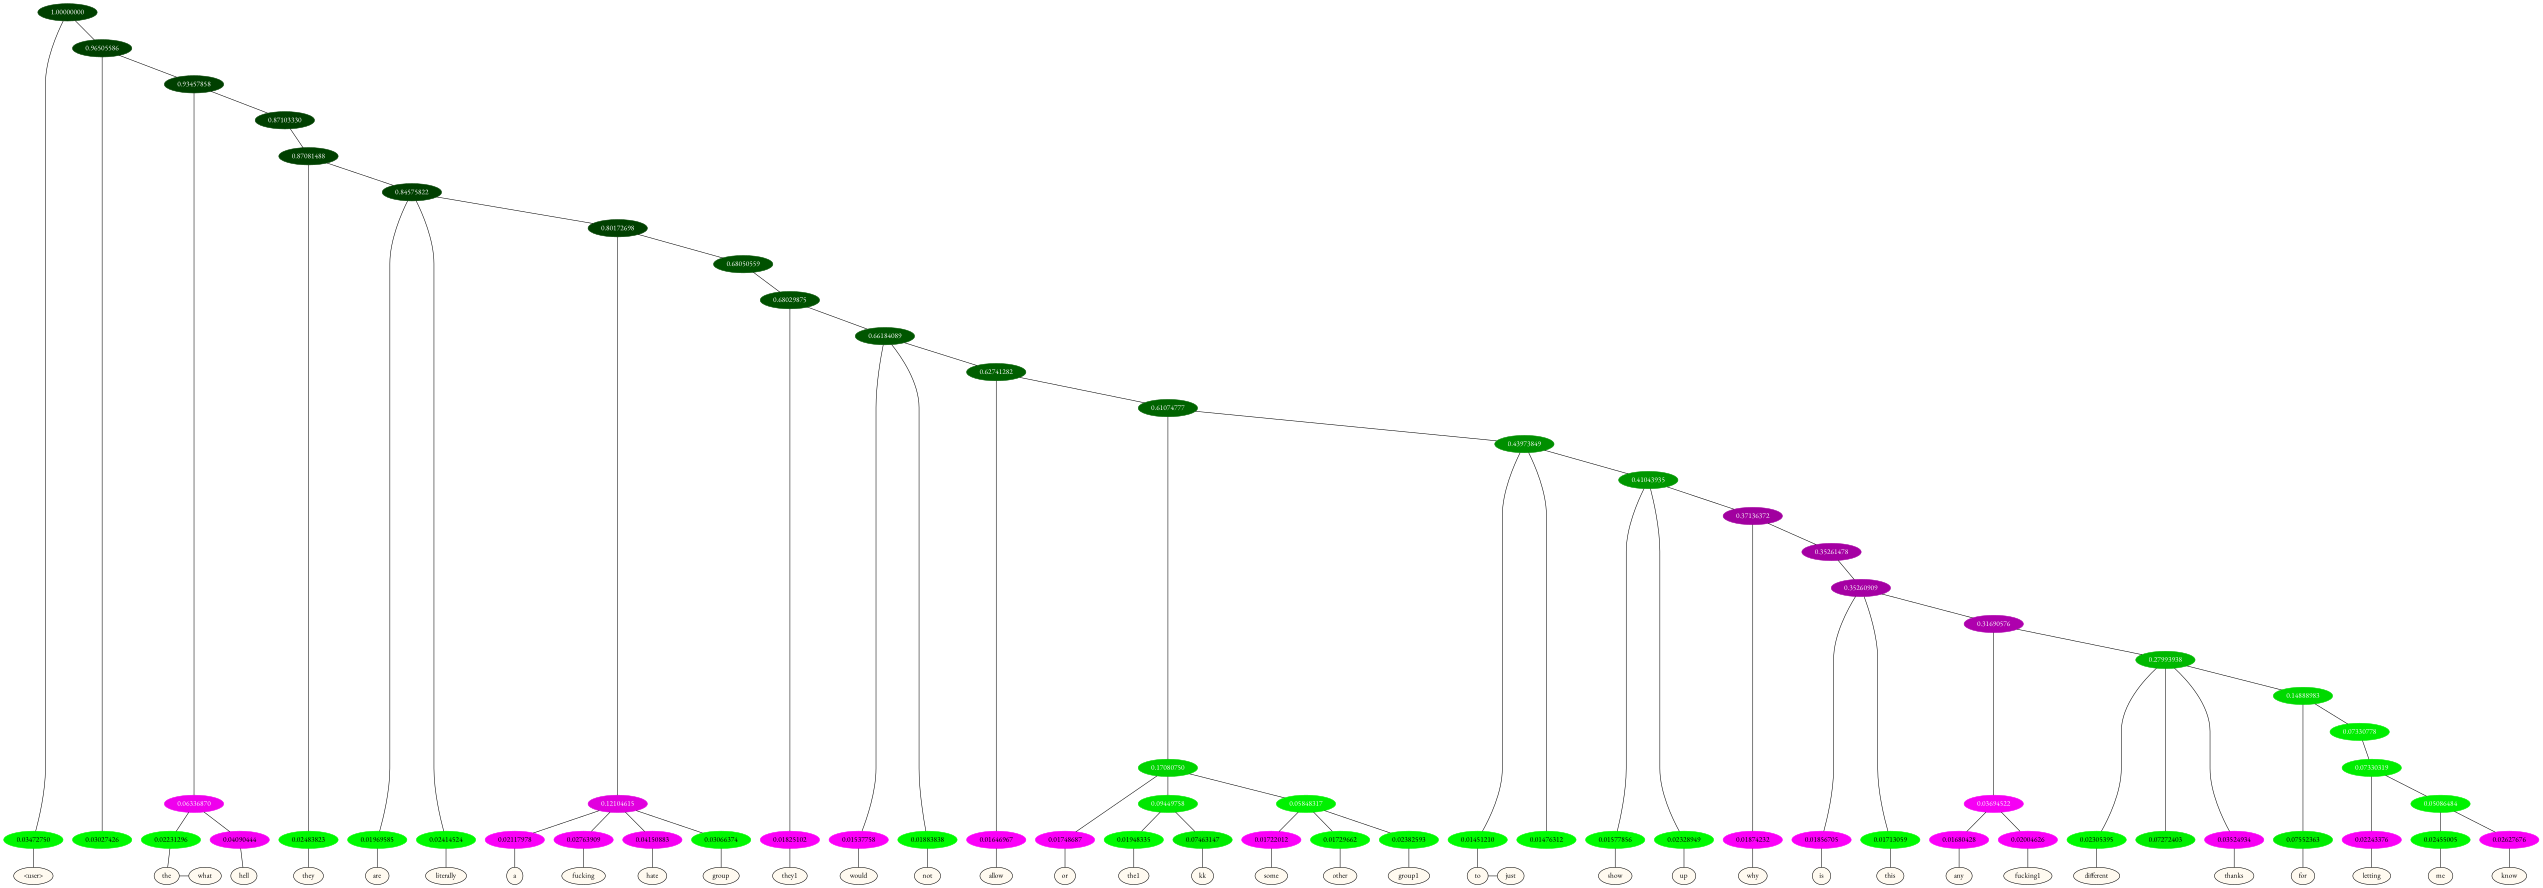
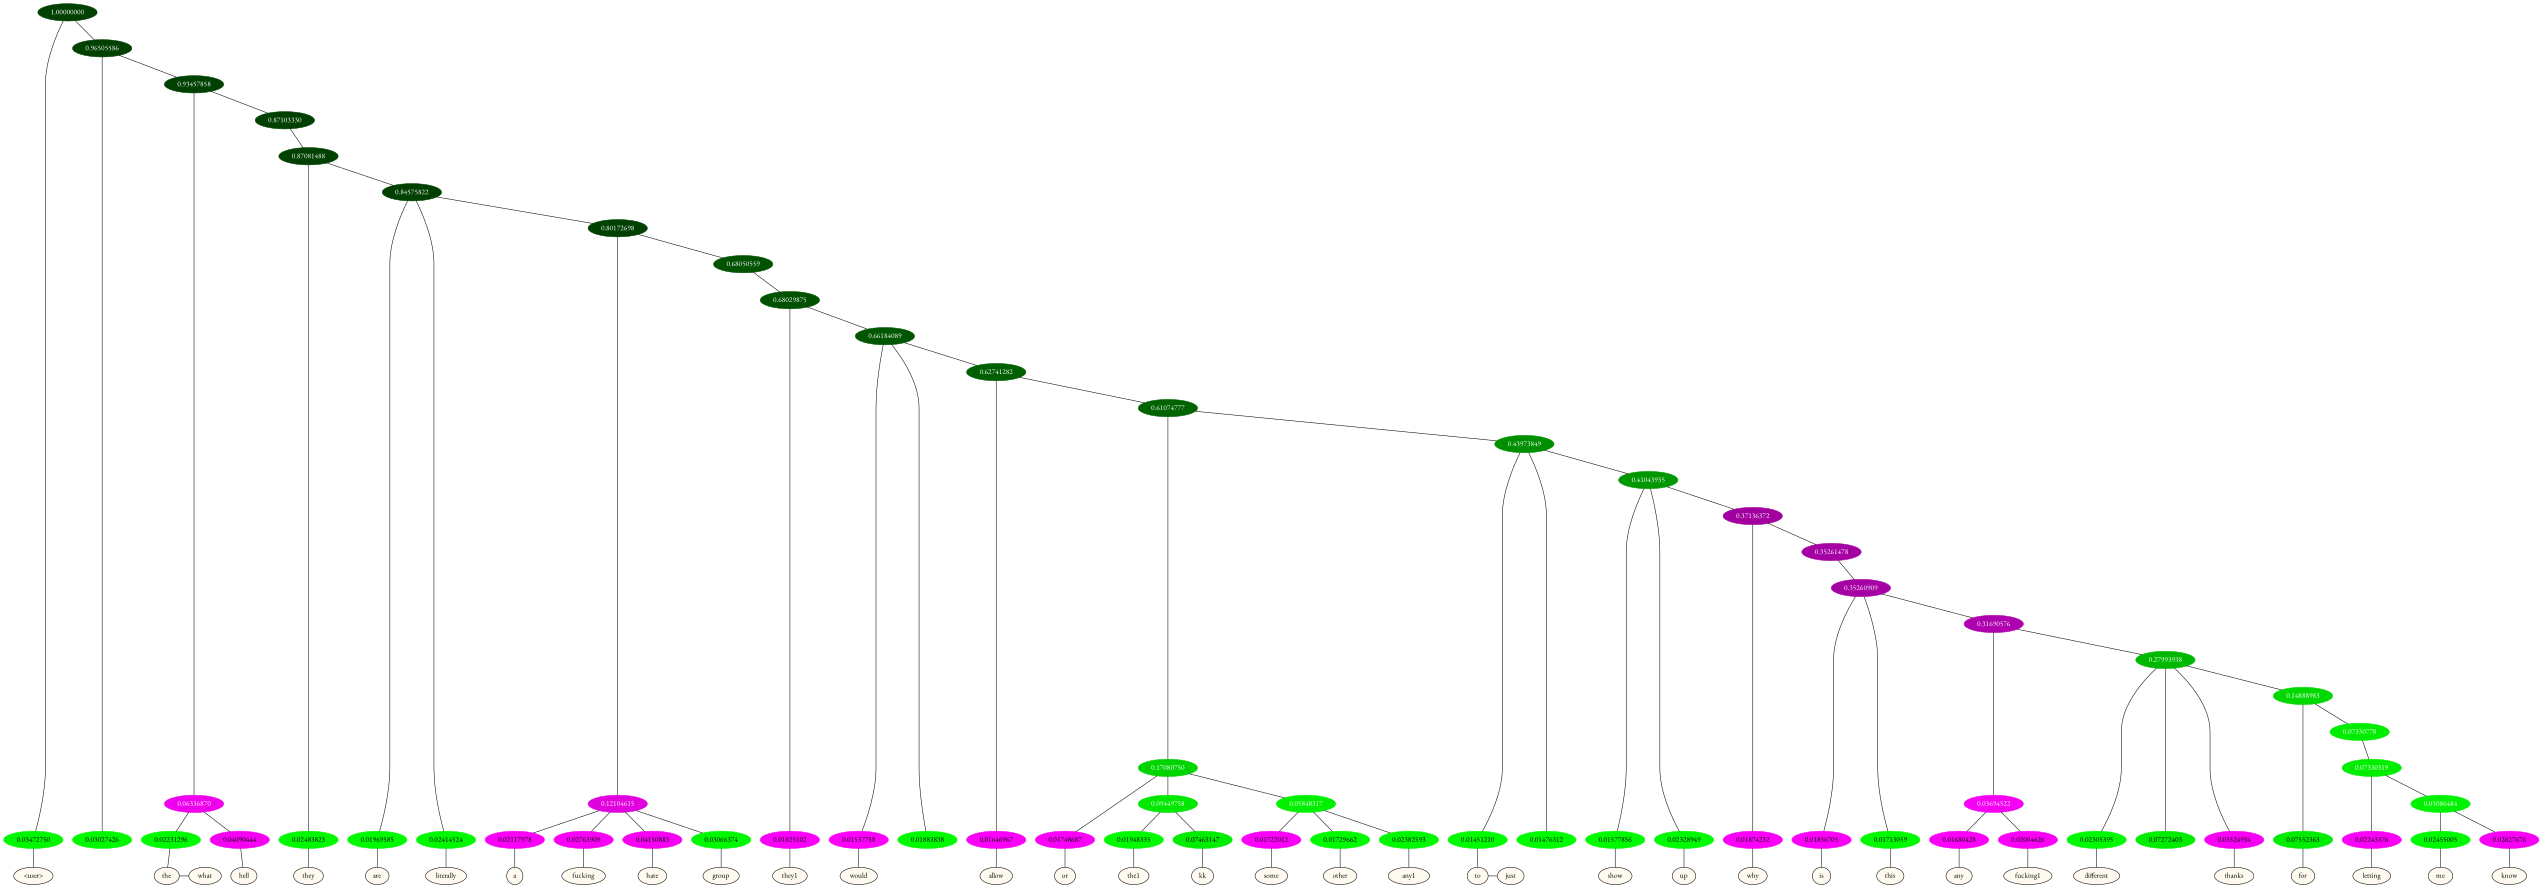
(927, 876) -> none
(1409, 876) -> (1409, 876)
